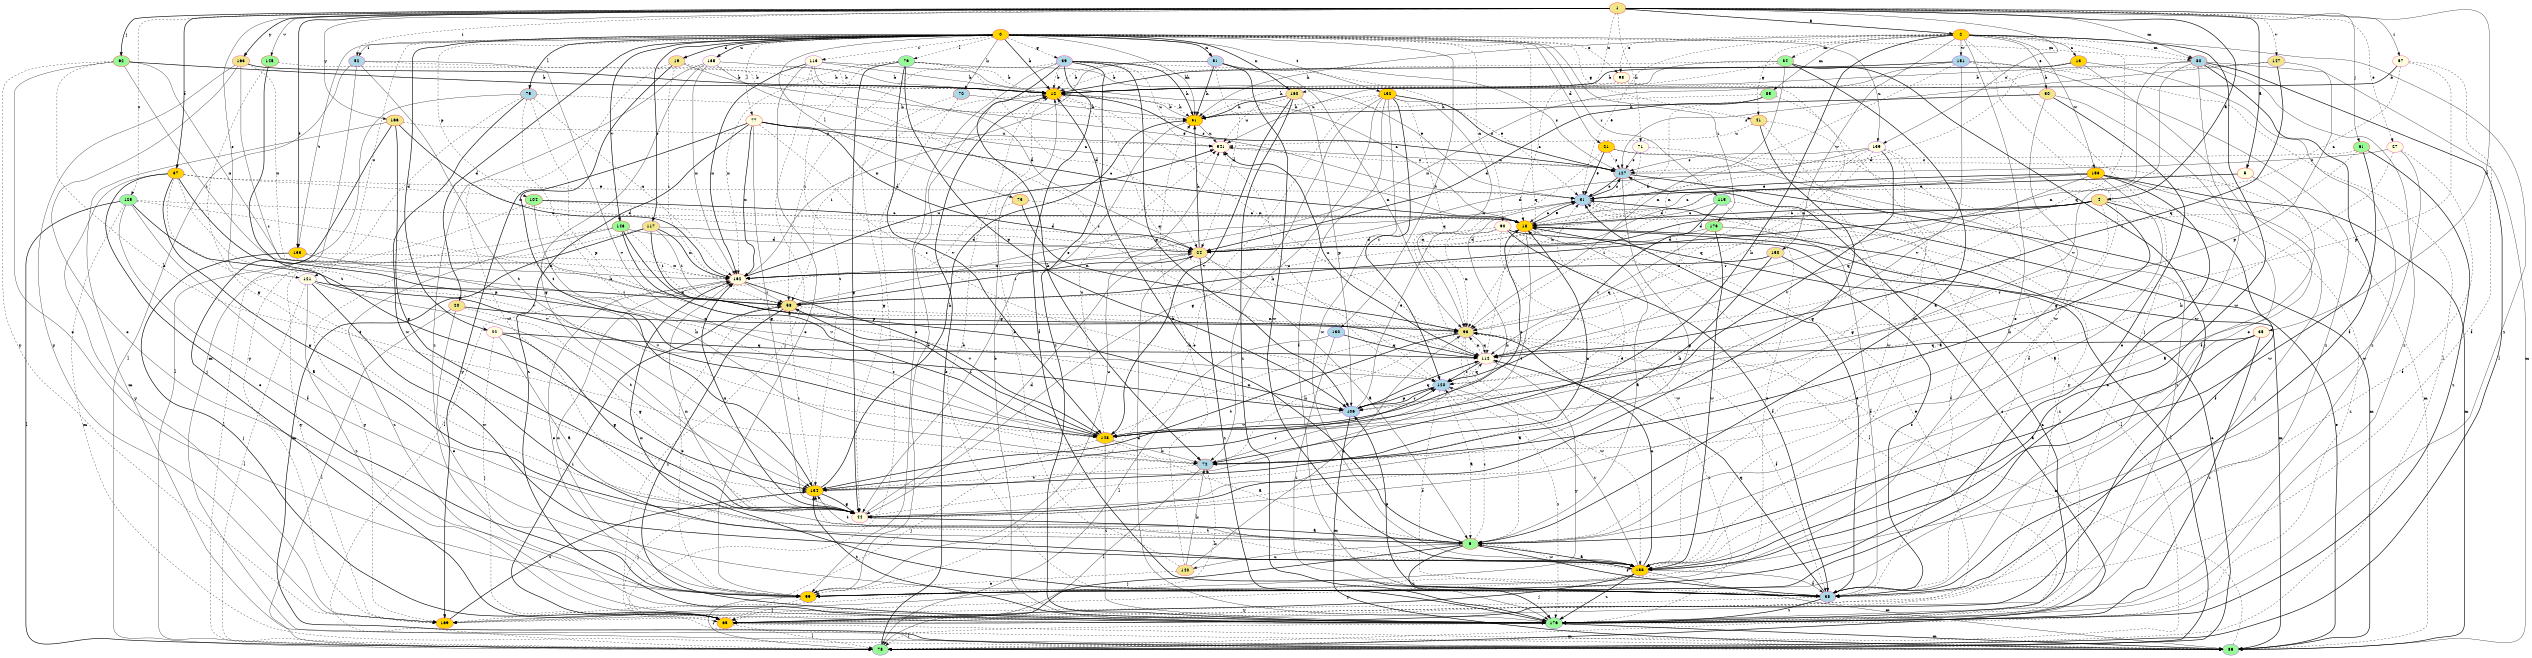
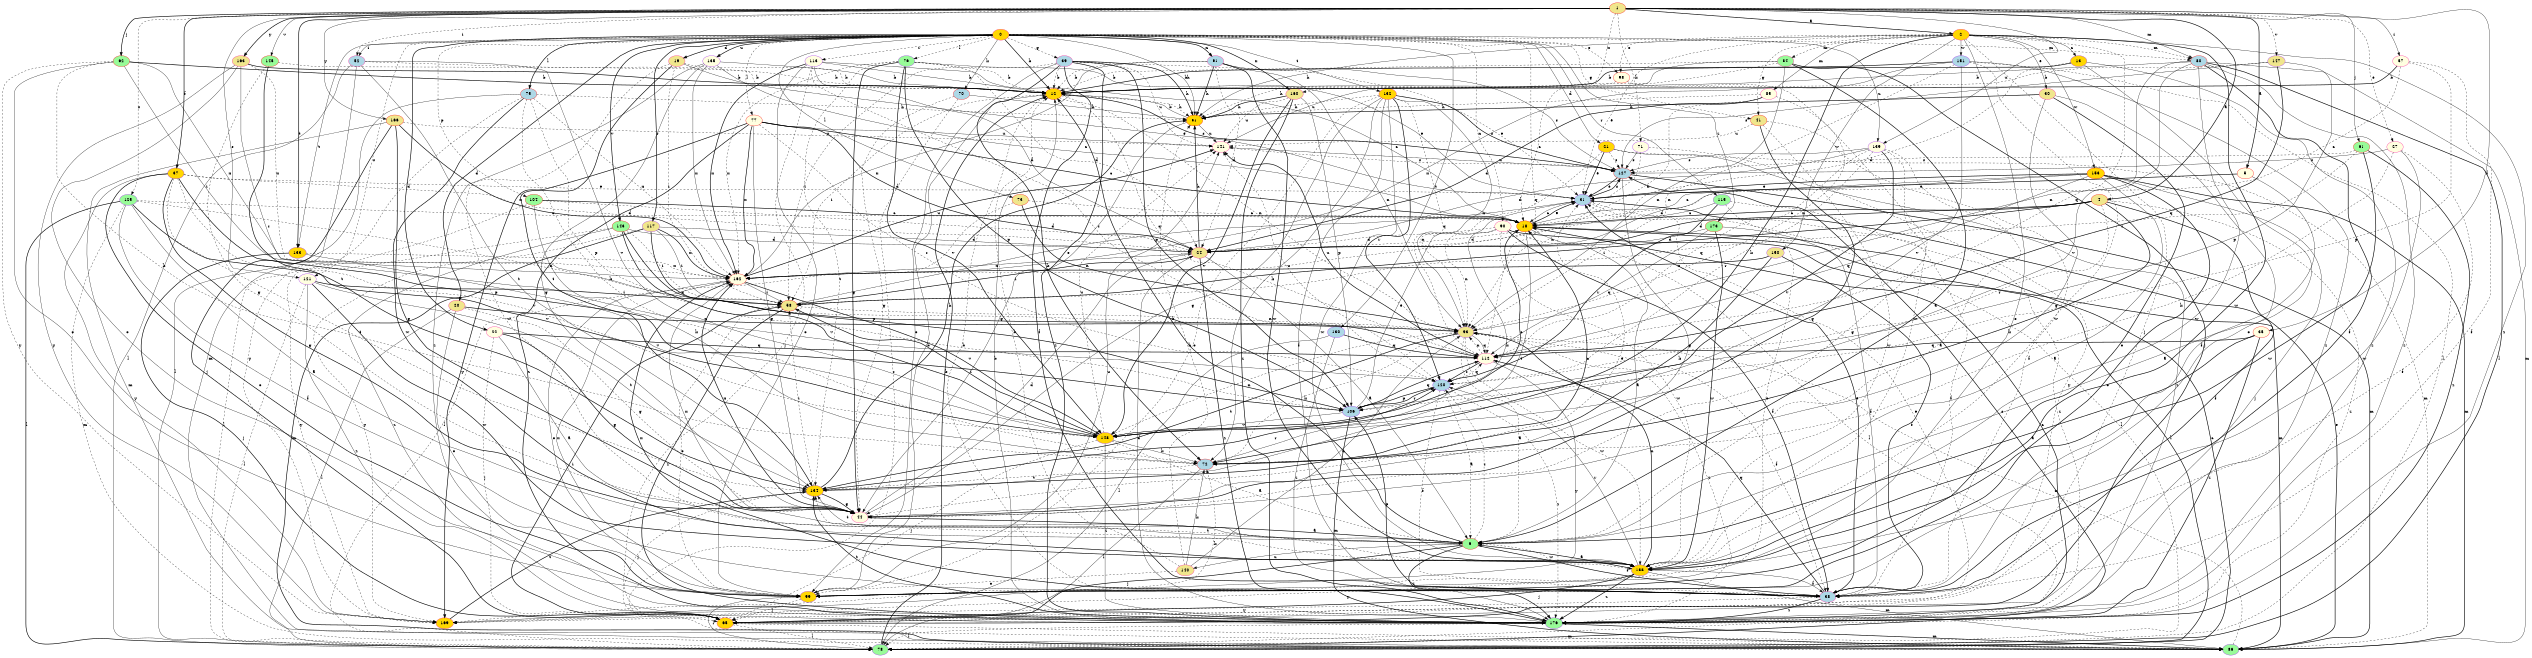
(1769, 94) -> (1769, 94)
(1221, 147) -> (1221, 147)
(1606, 147) -> (1606, 147)
